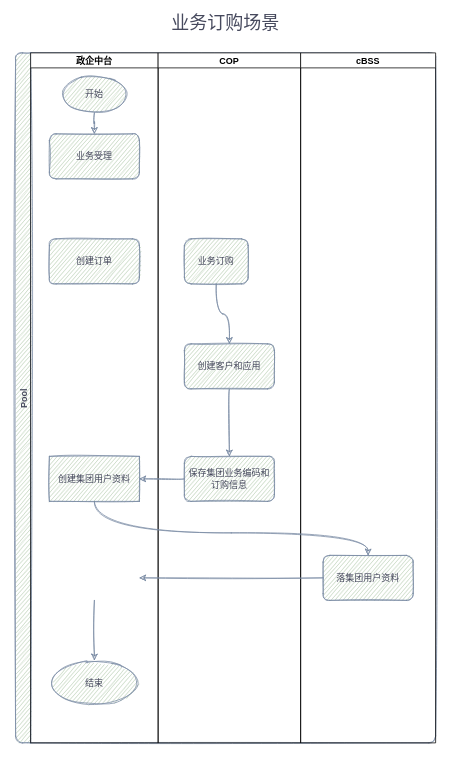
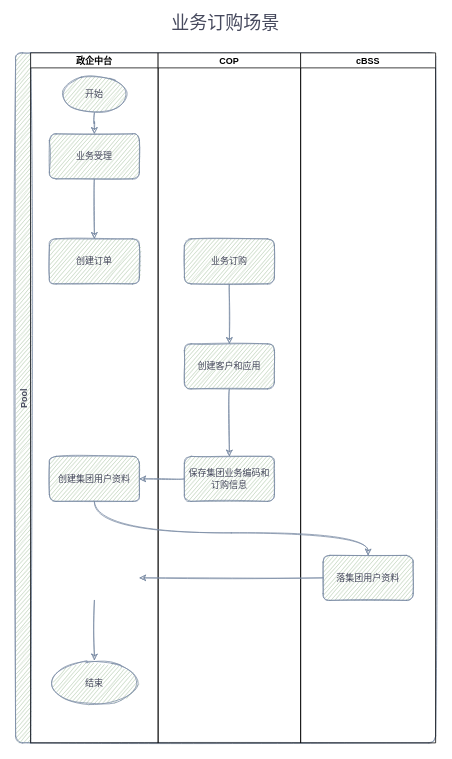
none -> (94, 207)
(216, 261) -> (229, 261)
(94, 479) -> (94, 479)
